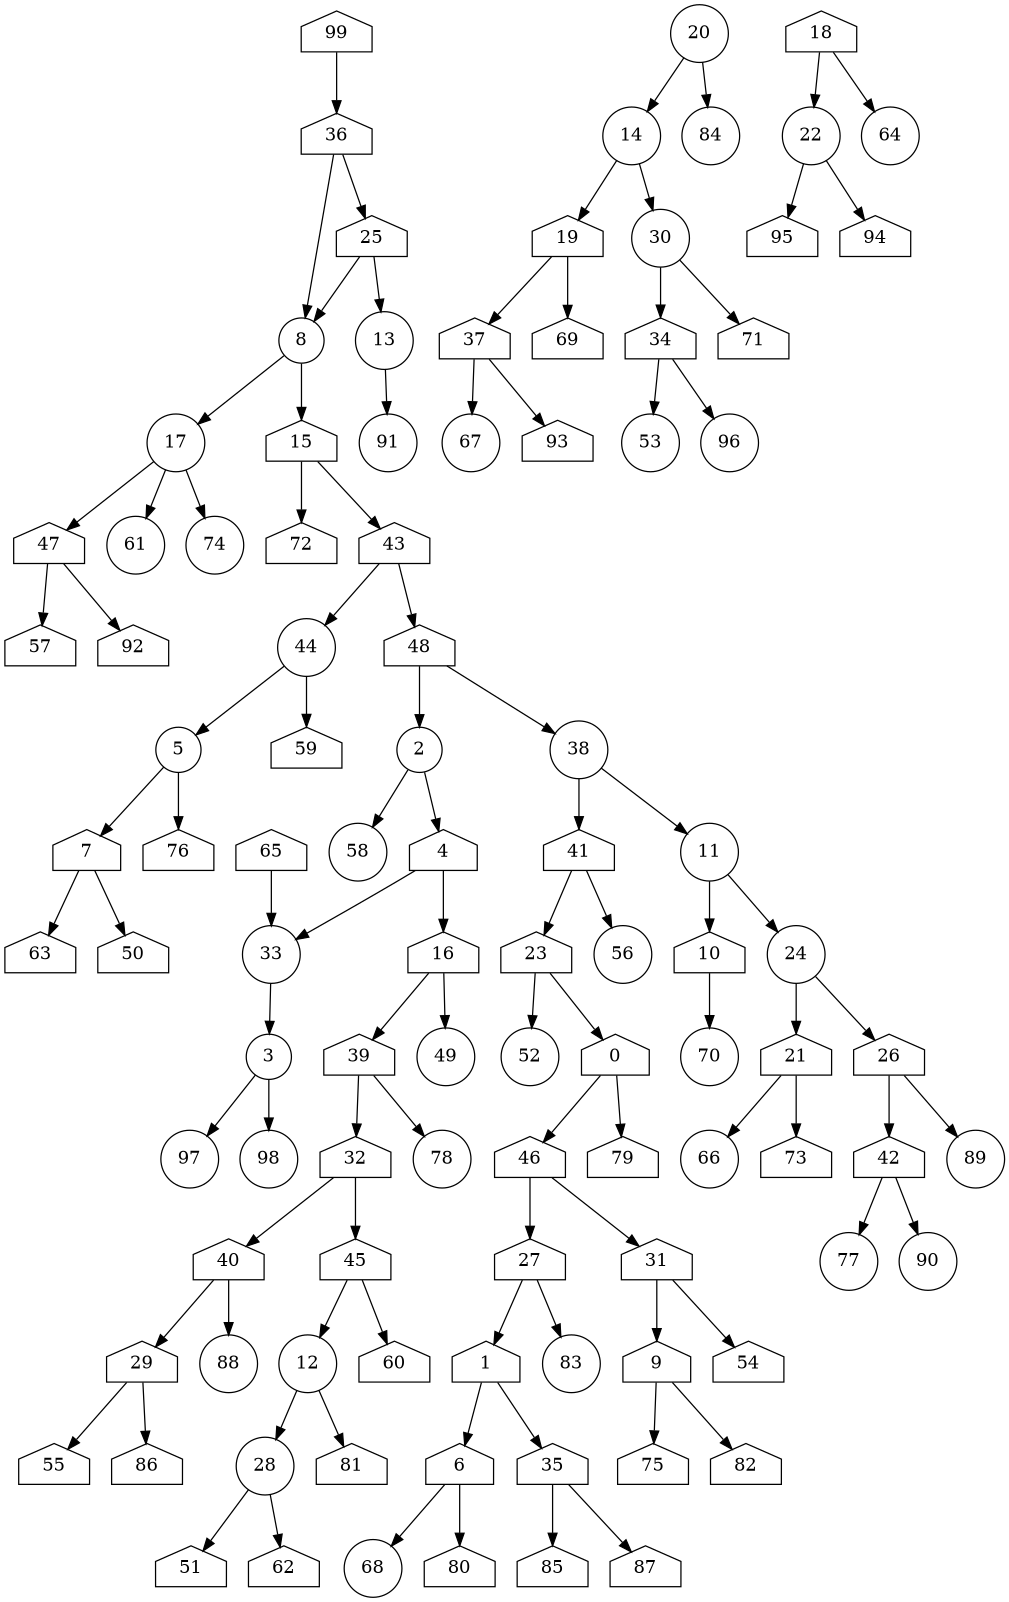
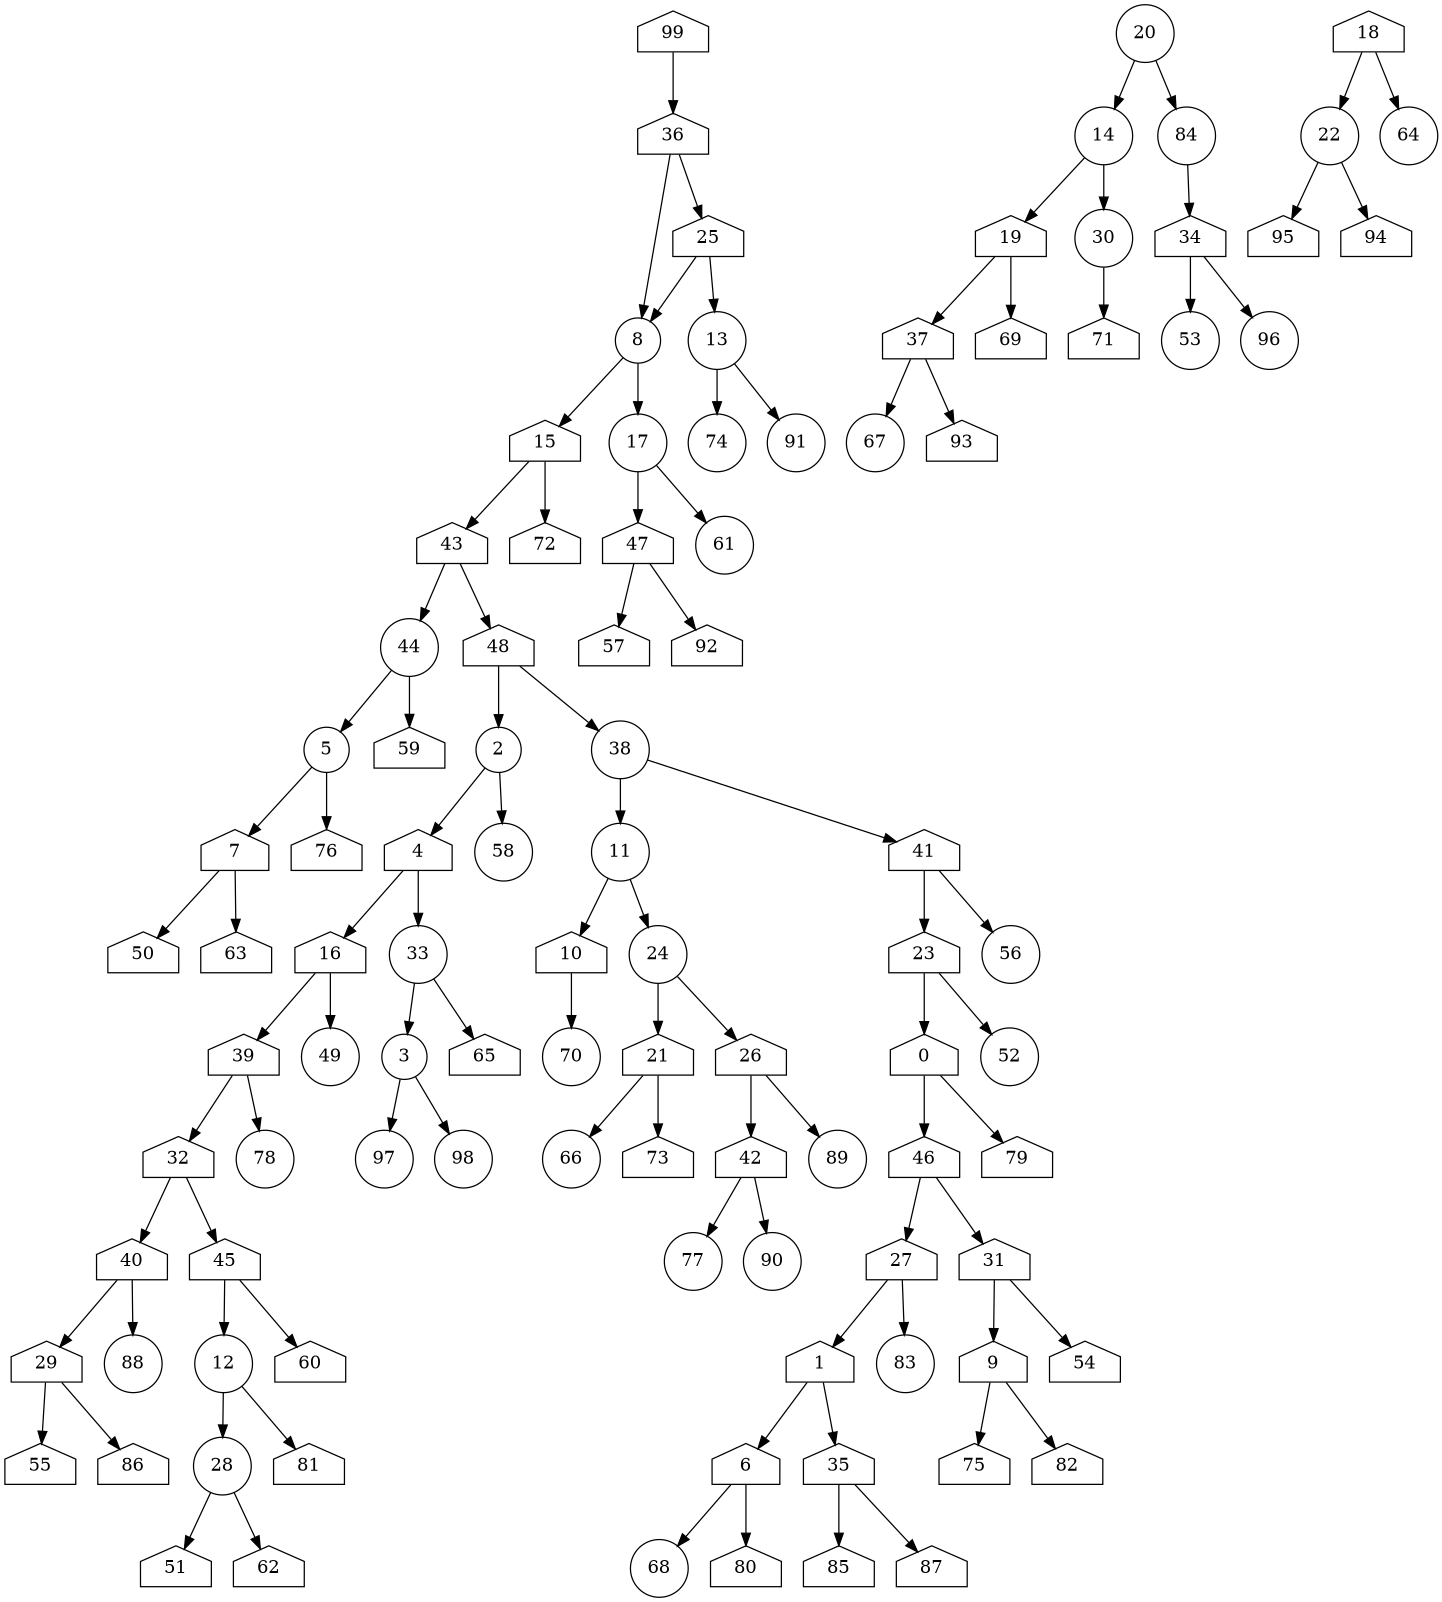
(661, 286) -> (1188, 184)
(193, 488) -> (717, 386)
(271, 892) -> (450, 1004)
